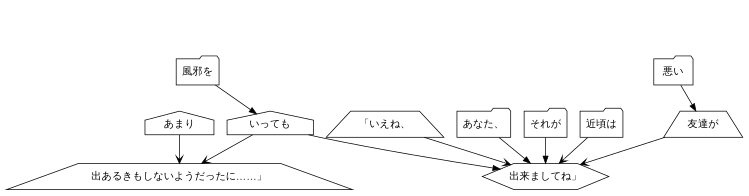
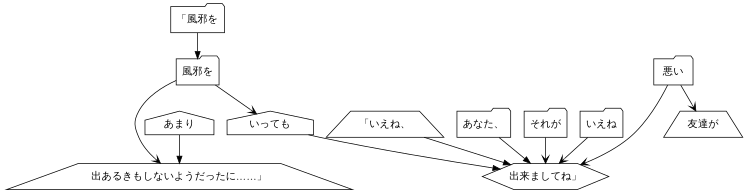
none -> (198, 20)
(686, 95) -> (686, 95)
(233, 97) -> (233, 97)
(601, 124) -> (601, 124)
(179, 145) -> (179, 145)
(230, 147) -> (138, 113)
(546, 147) -> (546, 147)
(464, 150) -> (464, 150)
(626, 150) -> (636, 132)
